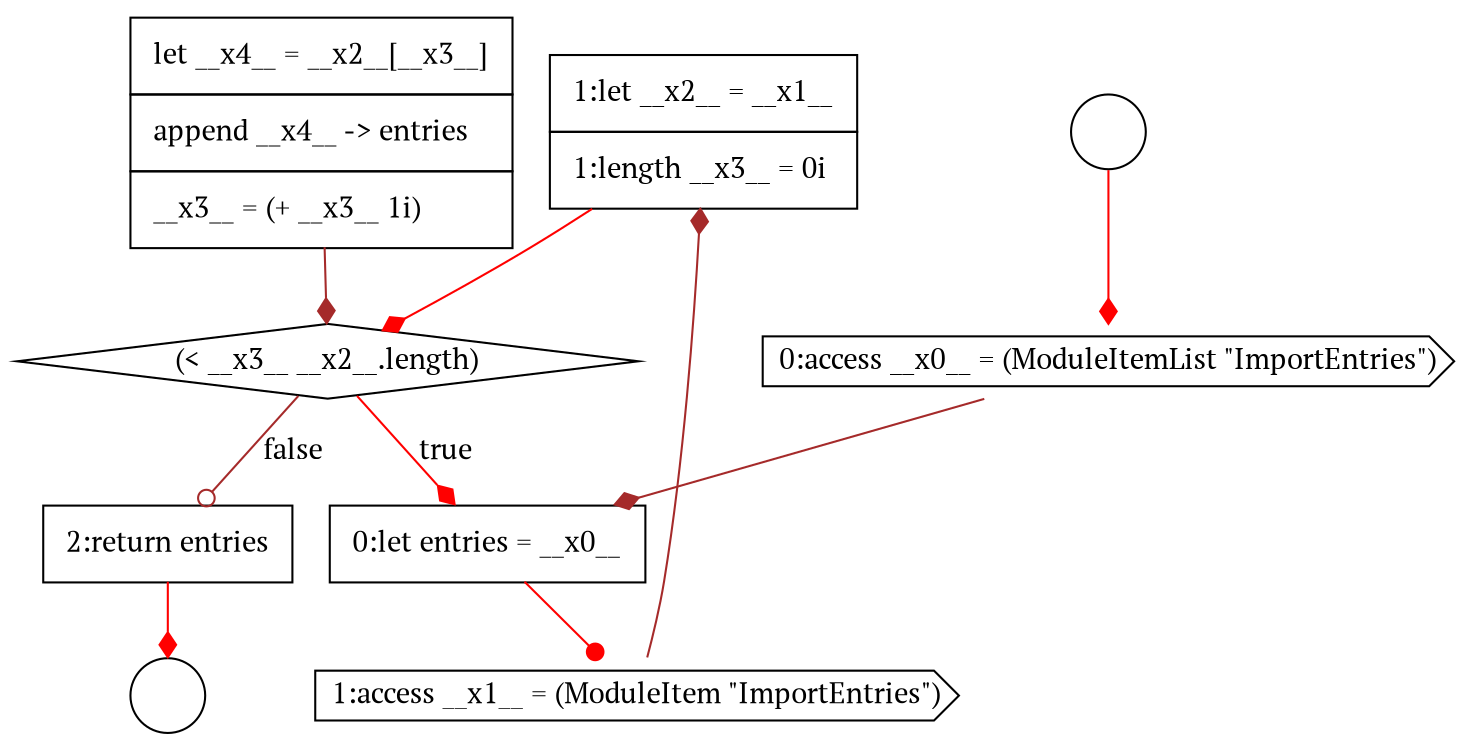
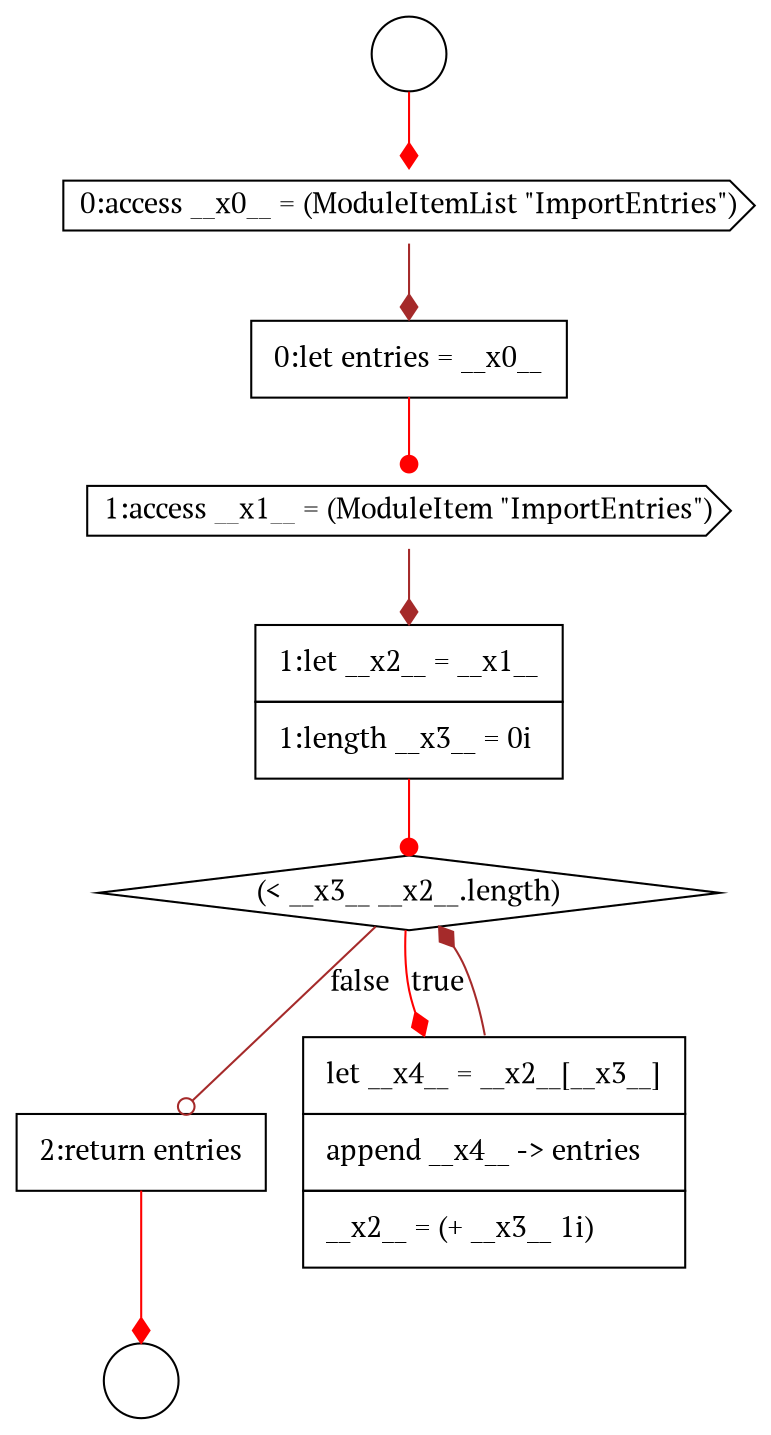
(288, 209) -> (461, 1228)
(500, 266) -> (409, 809)
(397, 440) -> (406, 972)
